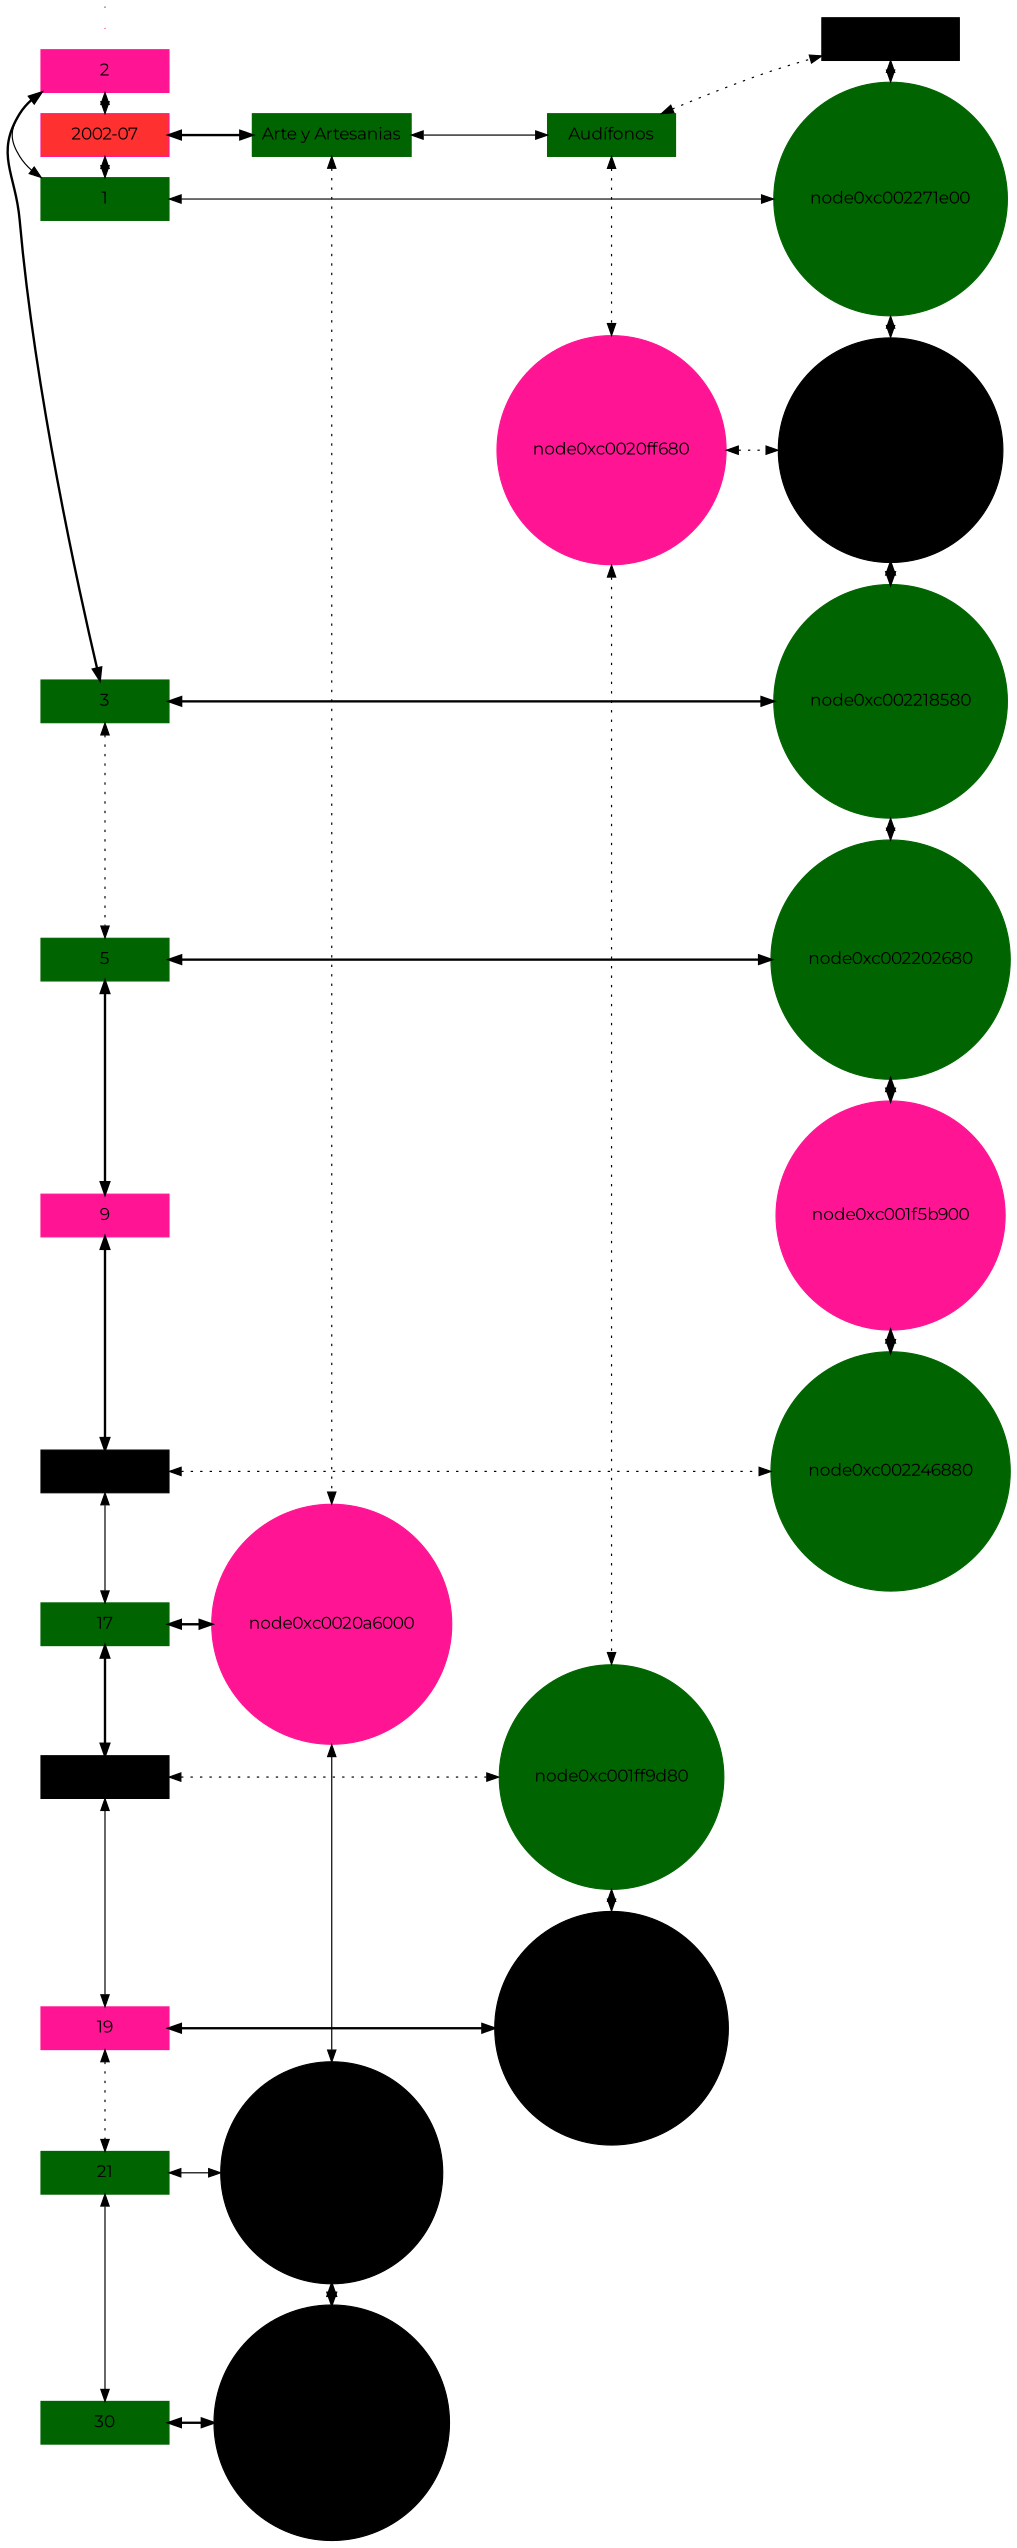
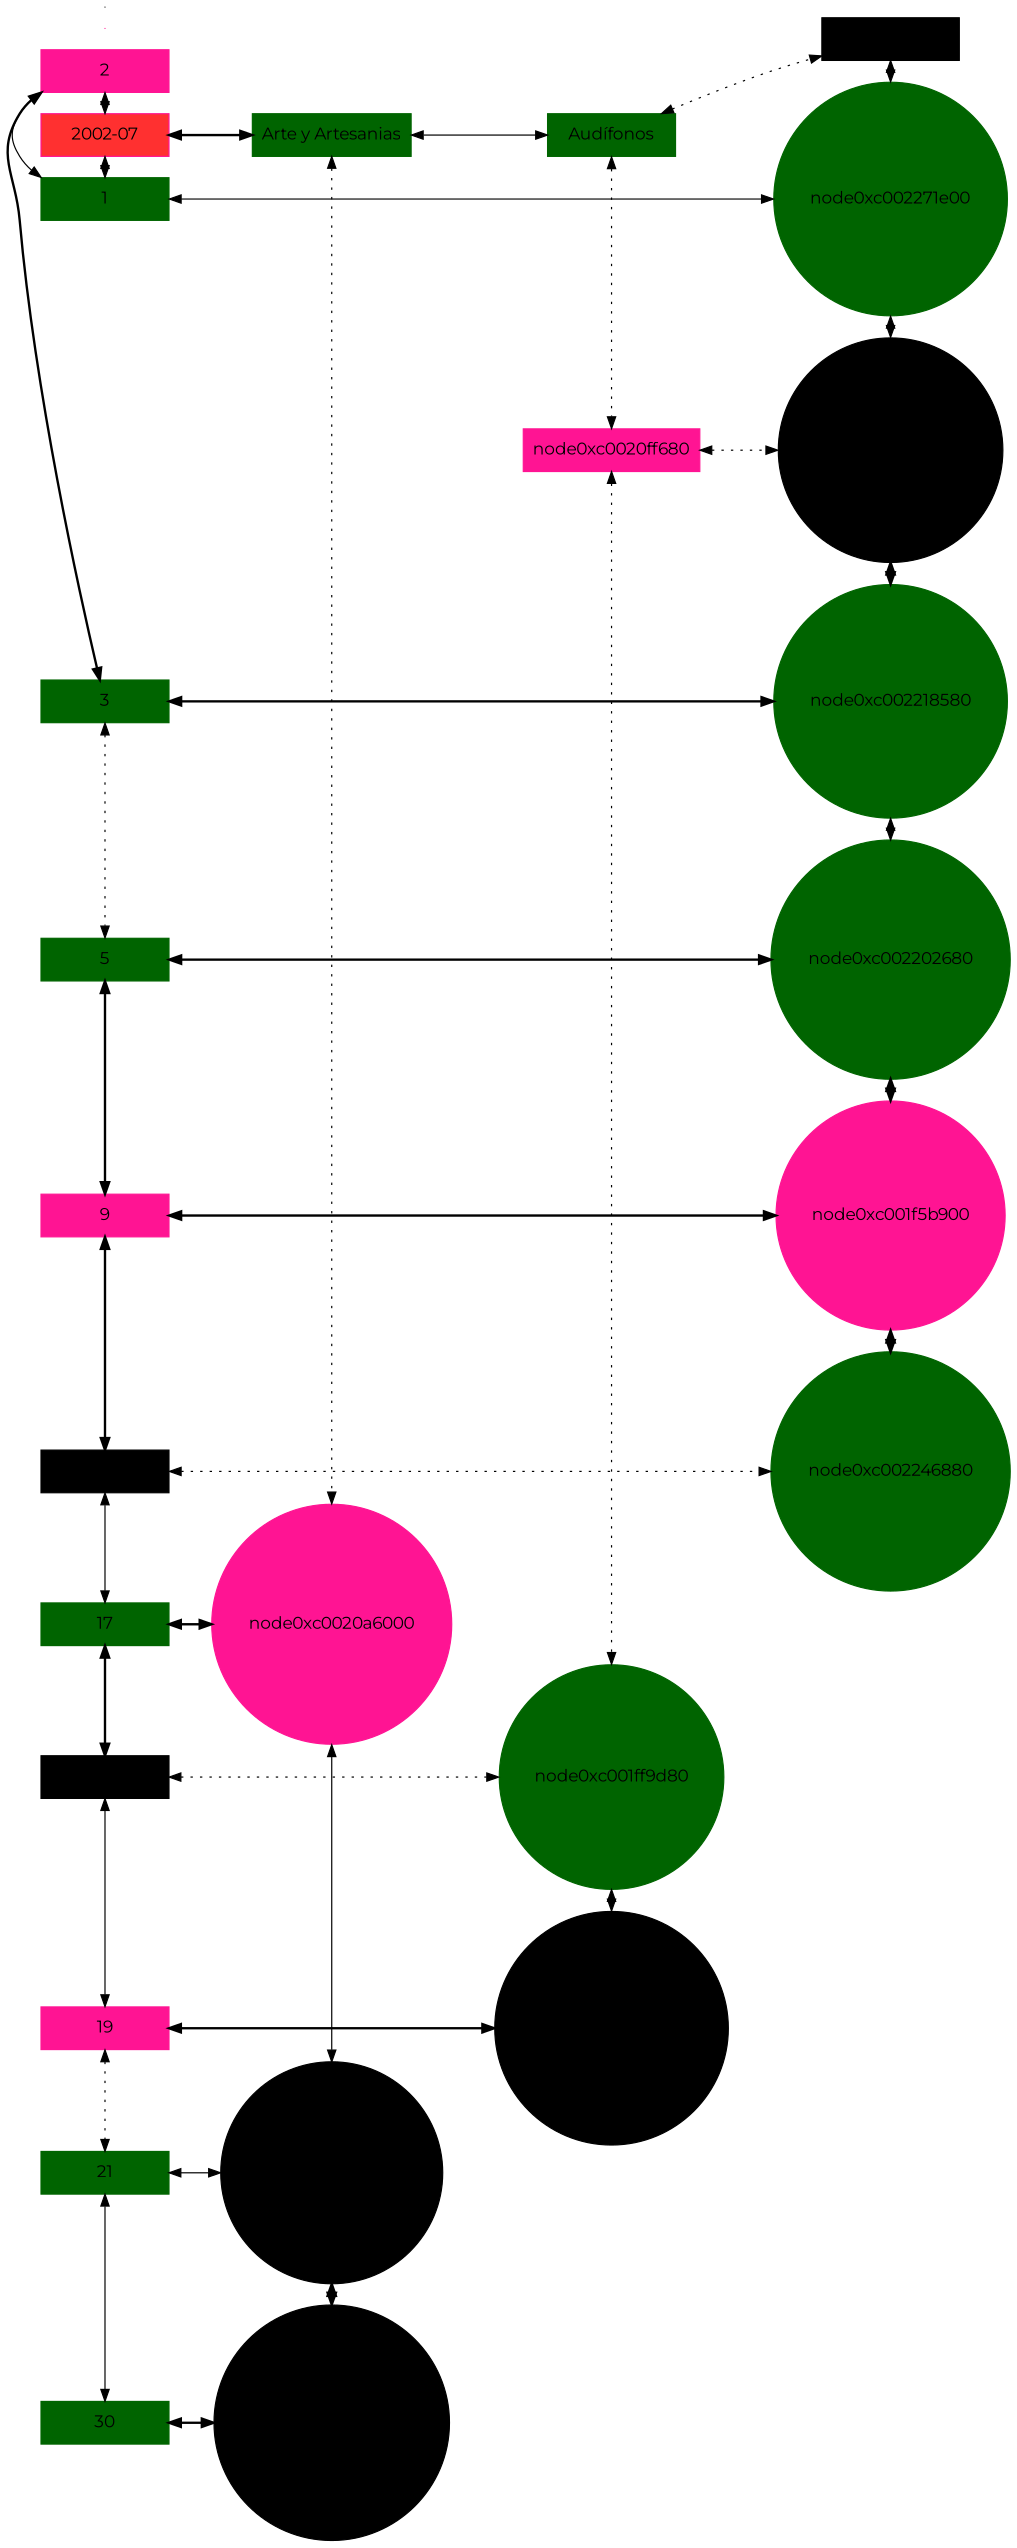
(612, 450) -> (612, 450)
none -> (473, 1216)
